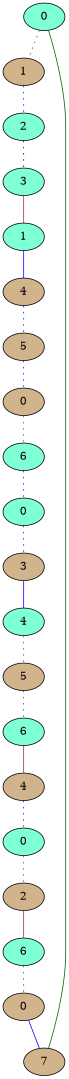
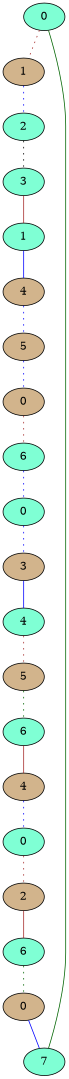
(44, 1062) -> (44, 1062)
